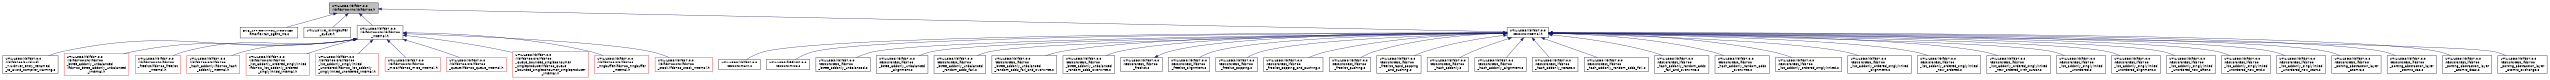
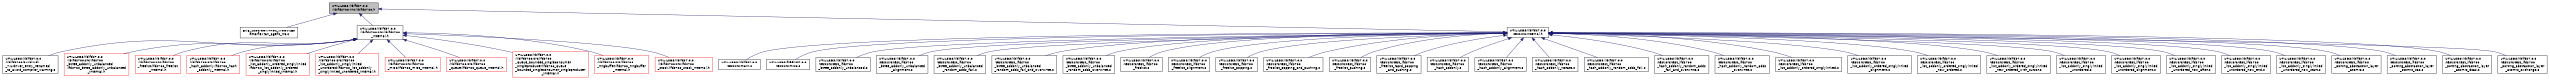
(269, 33) -> (269, 33)
(327, 33) -> none
(1253, 40) -> (1325, 36)
